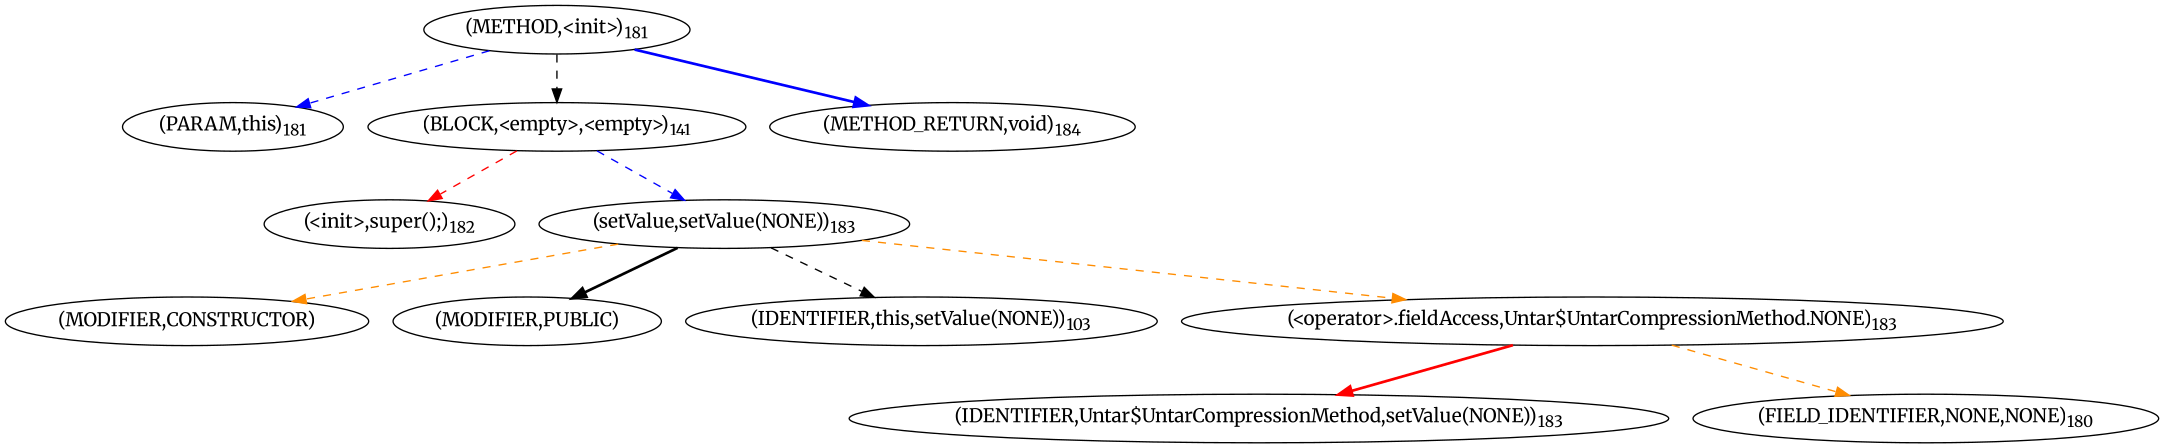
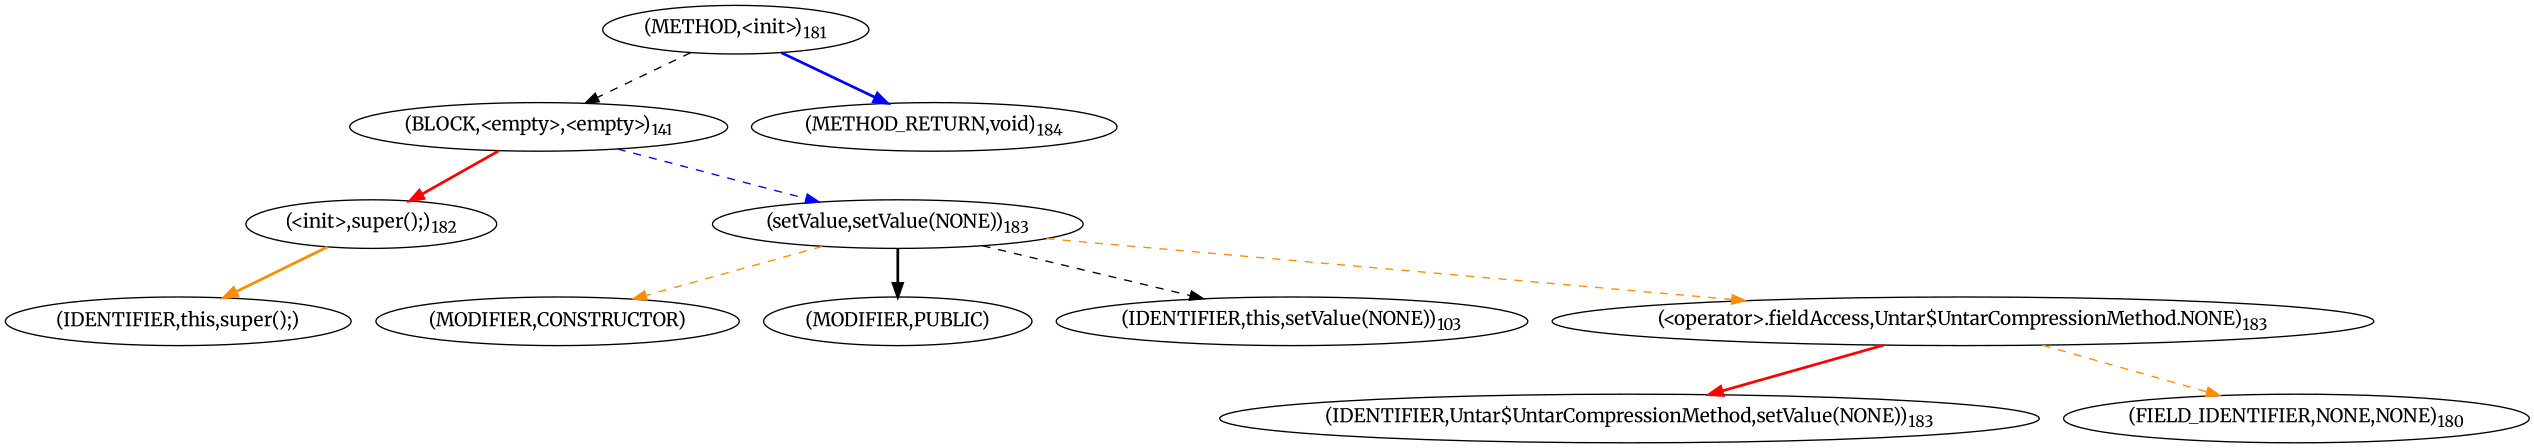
(233, 127) -> none
(479, 172) -> (460, 172)
none -> (178, 321)
